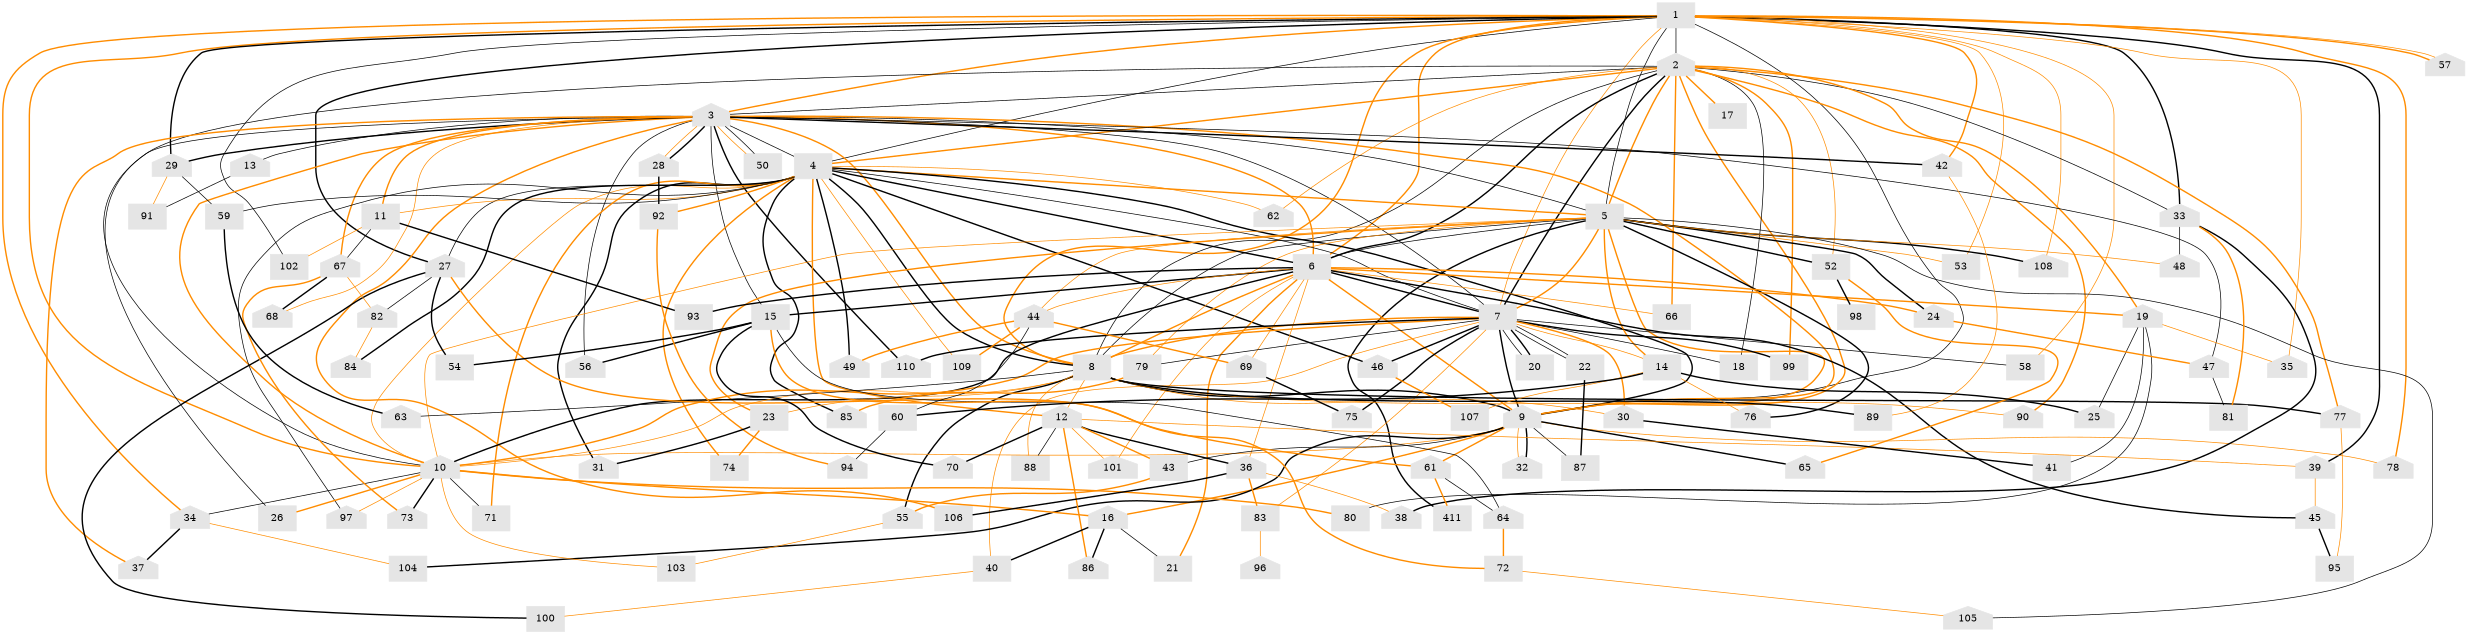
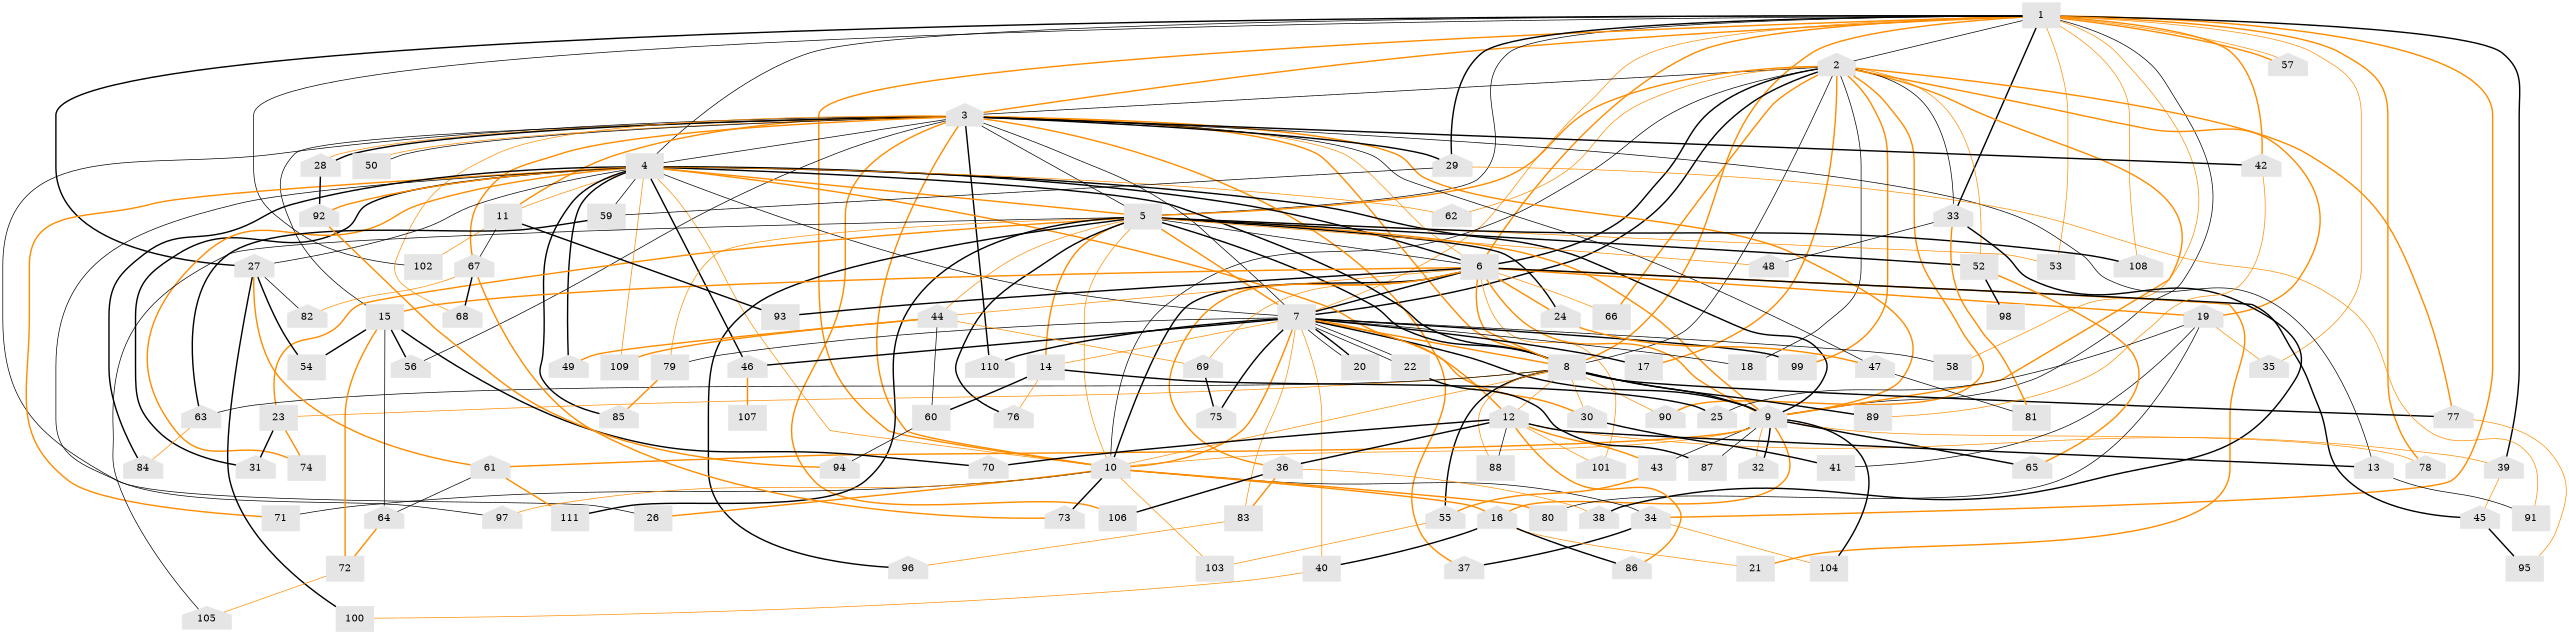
(1245, 116) -> none
(1095, 139) -> (1331, 150)
(659, 217) -> (319, 217)
(1276, 247) -> (1346, 292)
(1041, 292) -> (958, 277)
none -> (762, 301)
(1128, 340) -> (1093, 347)
(364, 342) -> (169, 445)
none -> (1548, 348)
(1279, 368) -> (1225, 299)
(1550, 392) -> none
none -> (2003, 452)
(1452, 518) -> (570, 518)
(1139, 542) -> (1626, 550)
